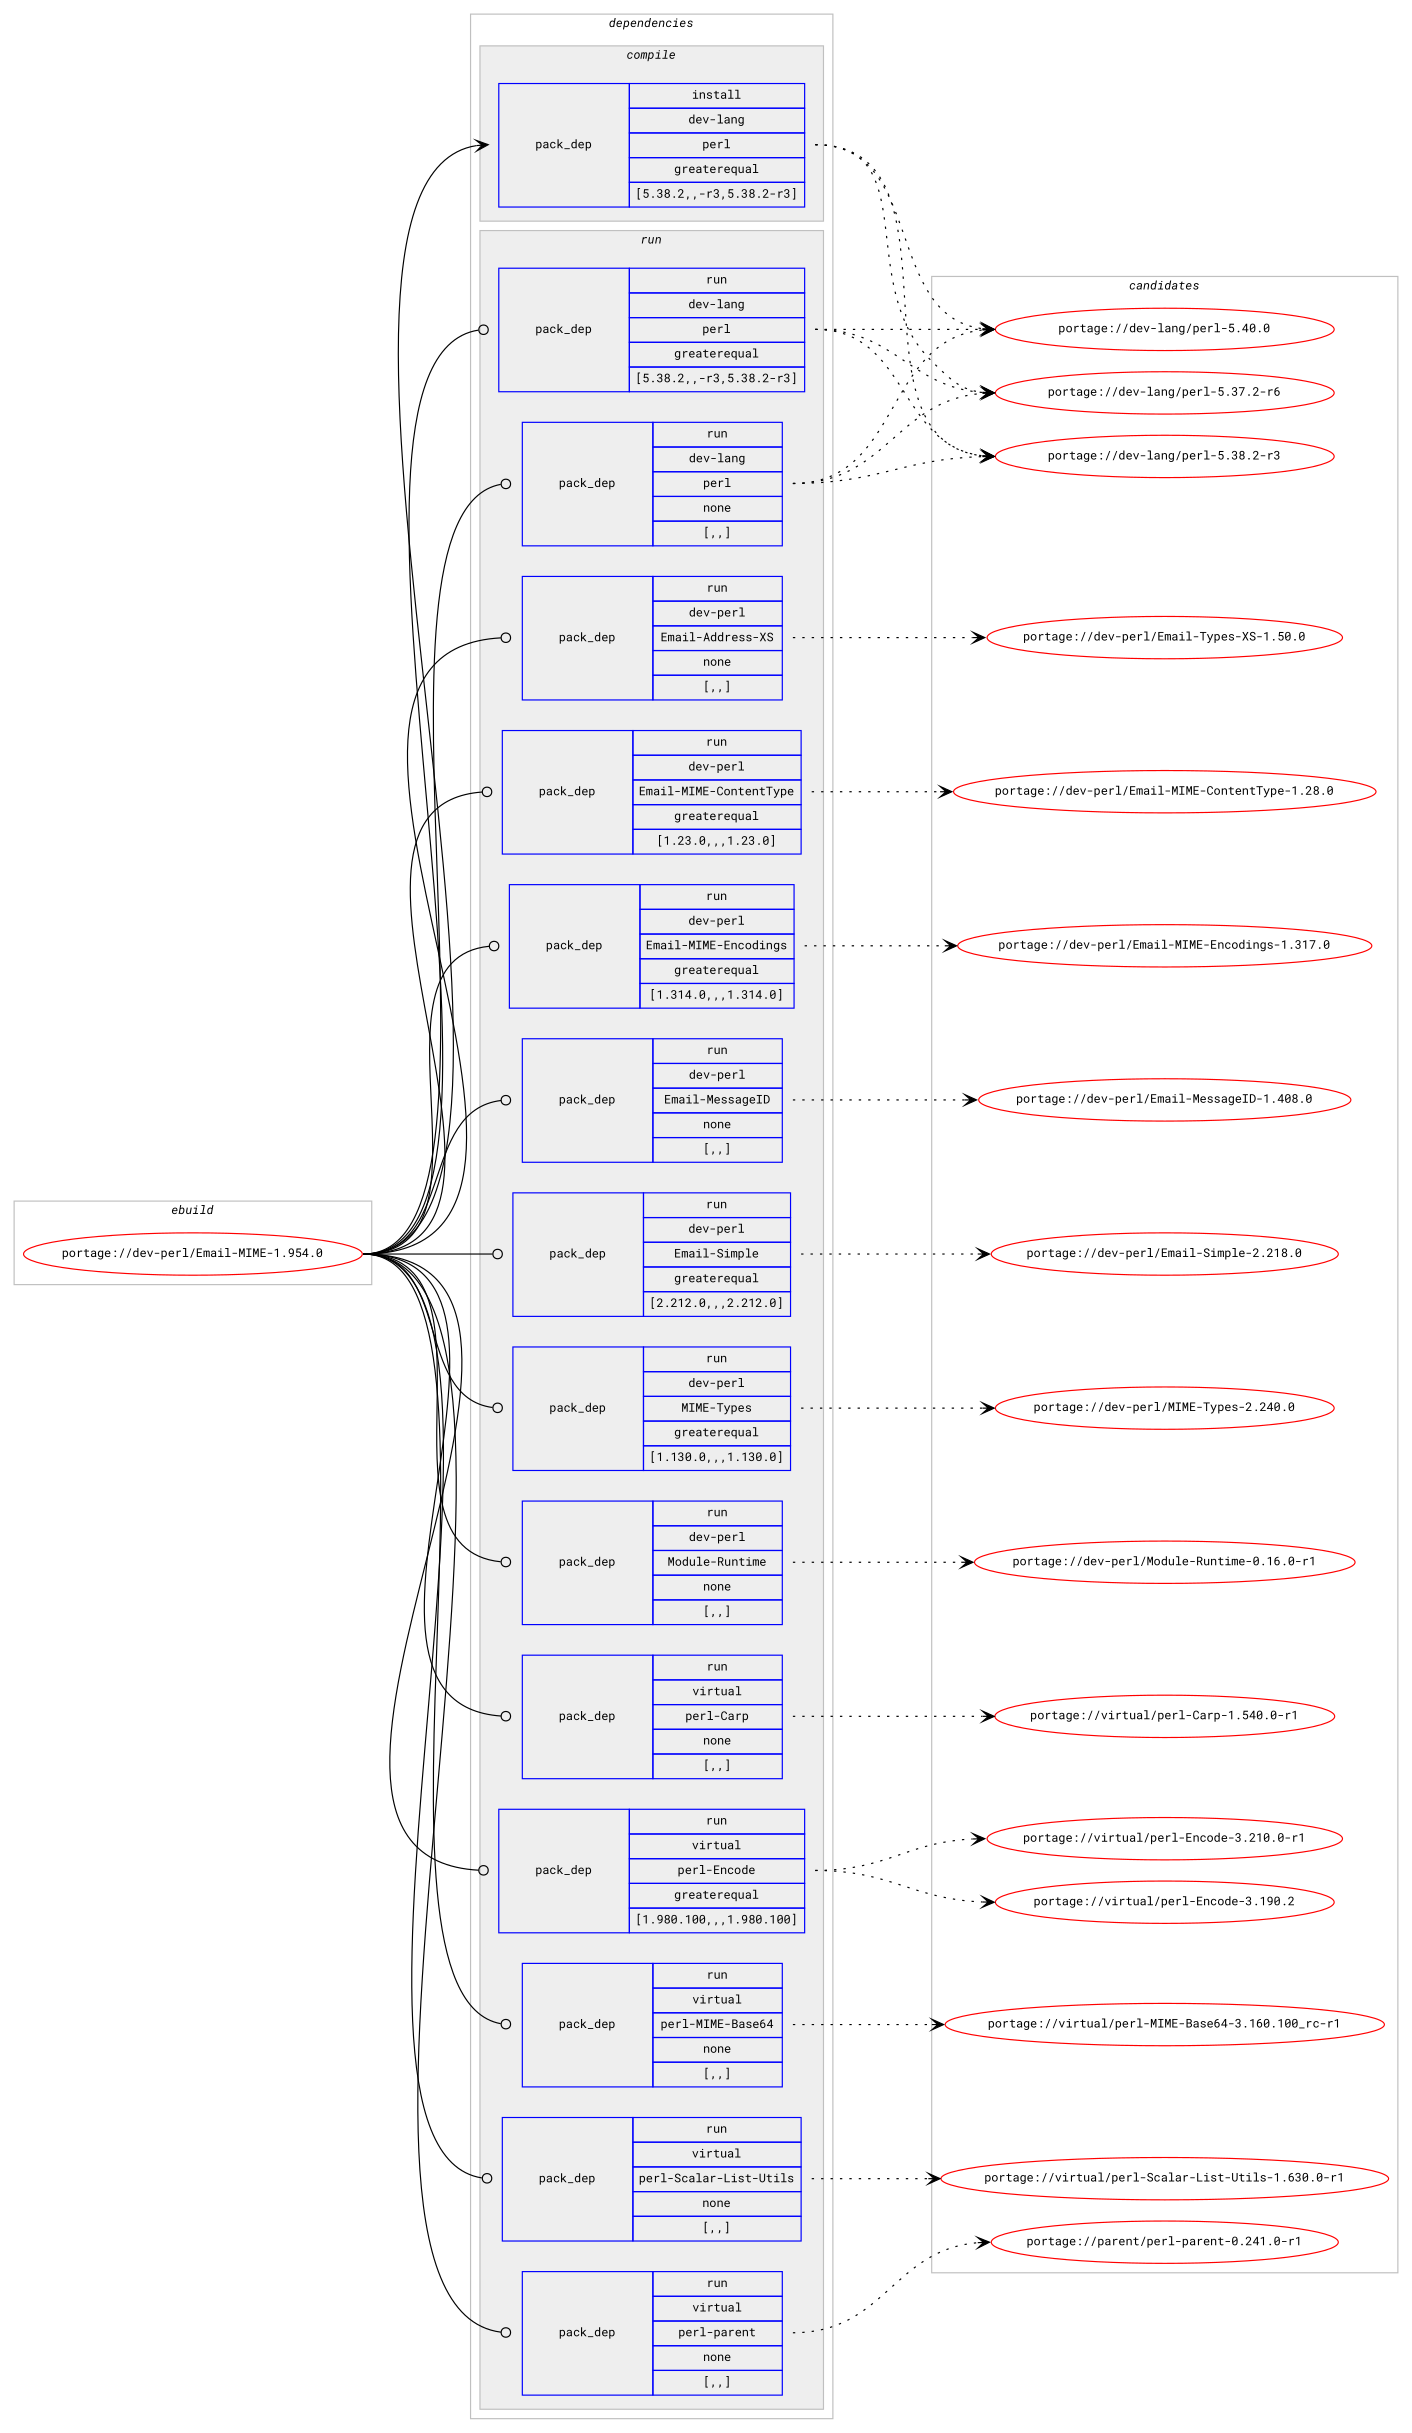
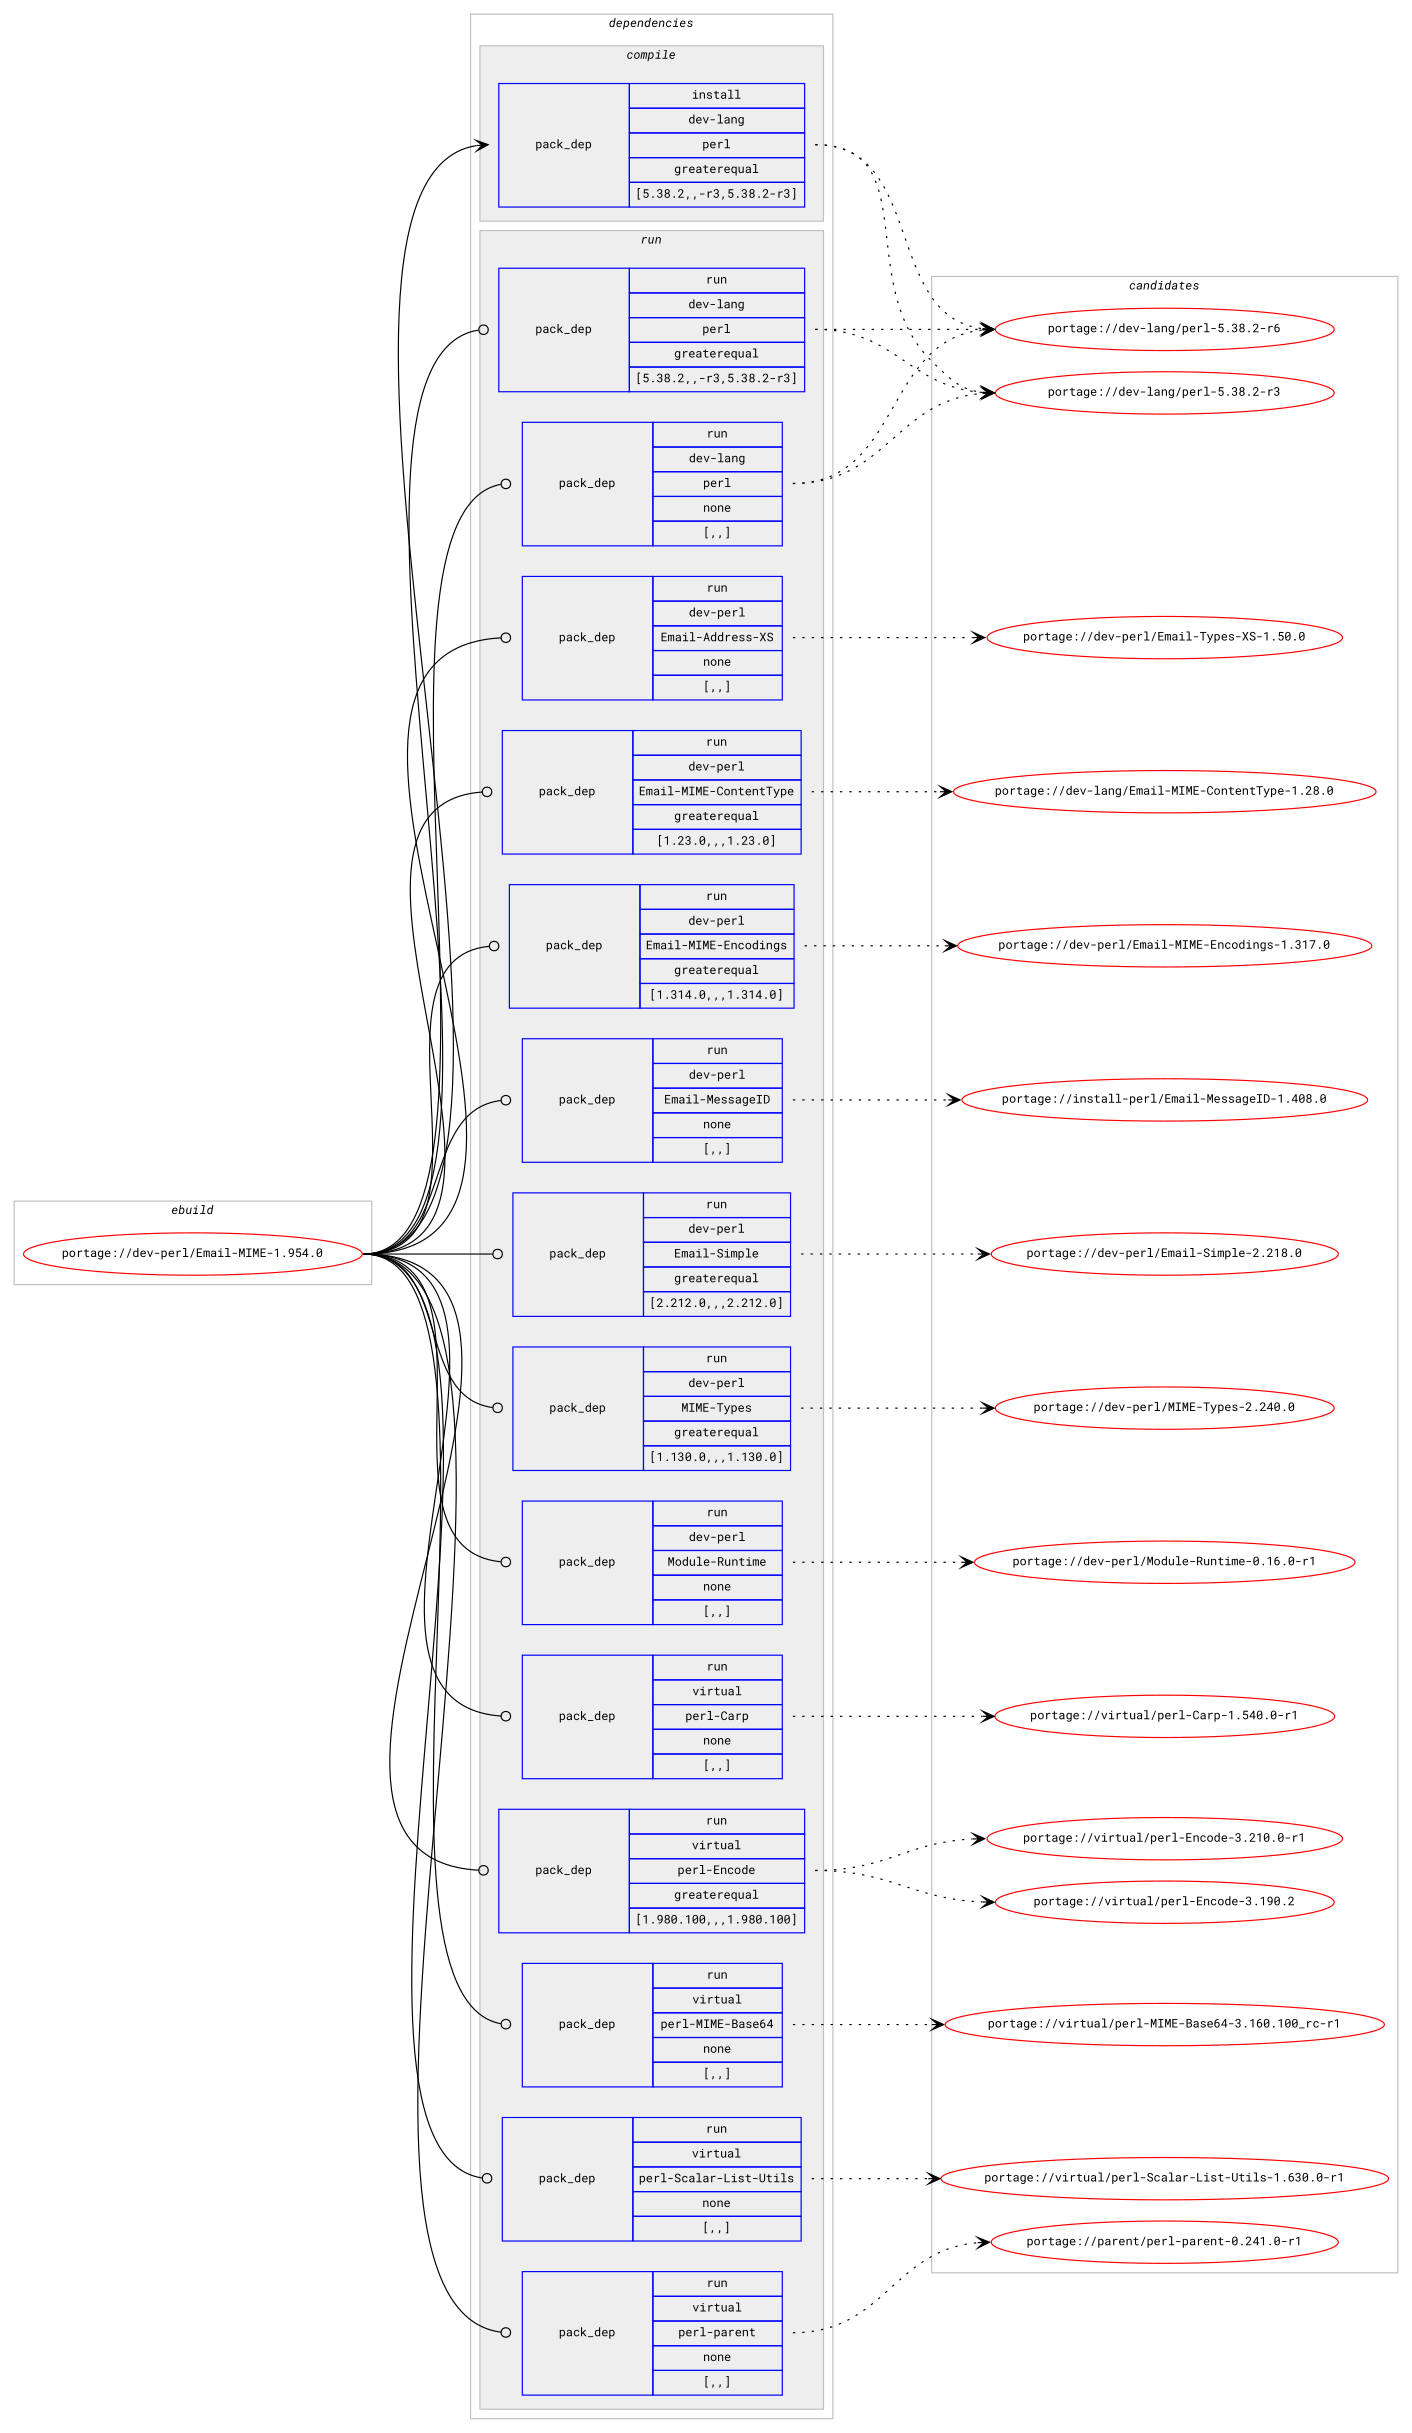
(1165, 329) -> none
(1165, 393) -> (1165, 329)
(1165, 792) -> (1165, 792)
(1165, 1100) -> (1165, 1100)
